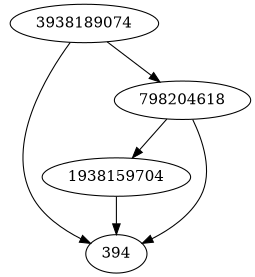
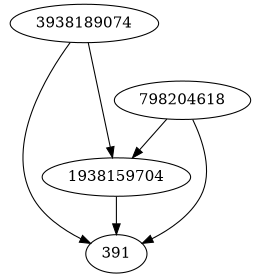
(129, 59) -> (99, 95)
(116, 254) -> (116, 254)
